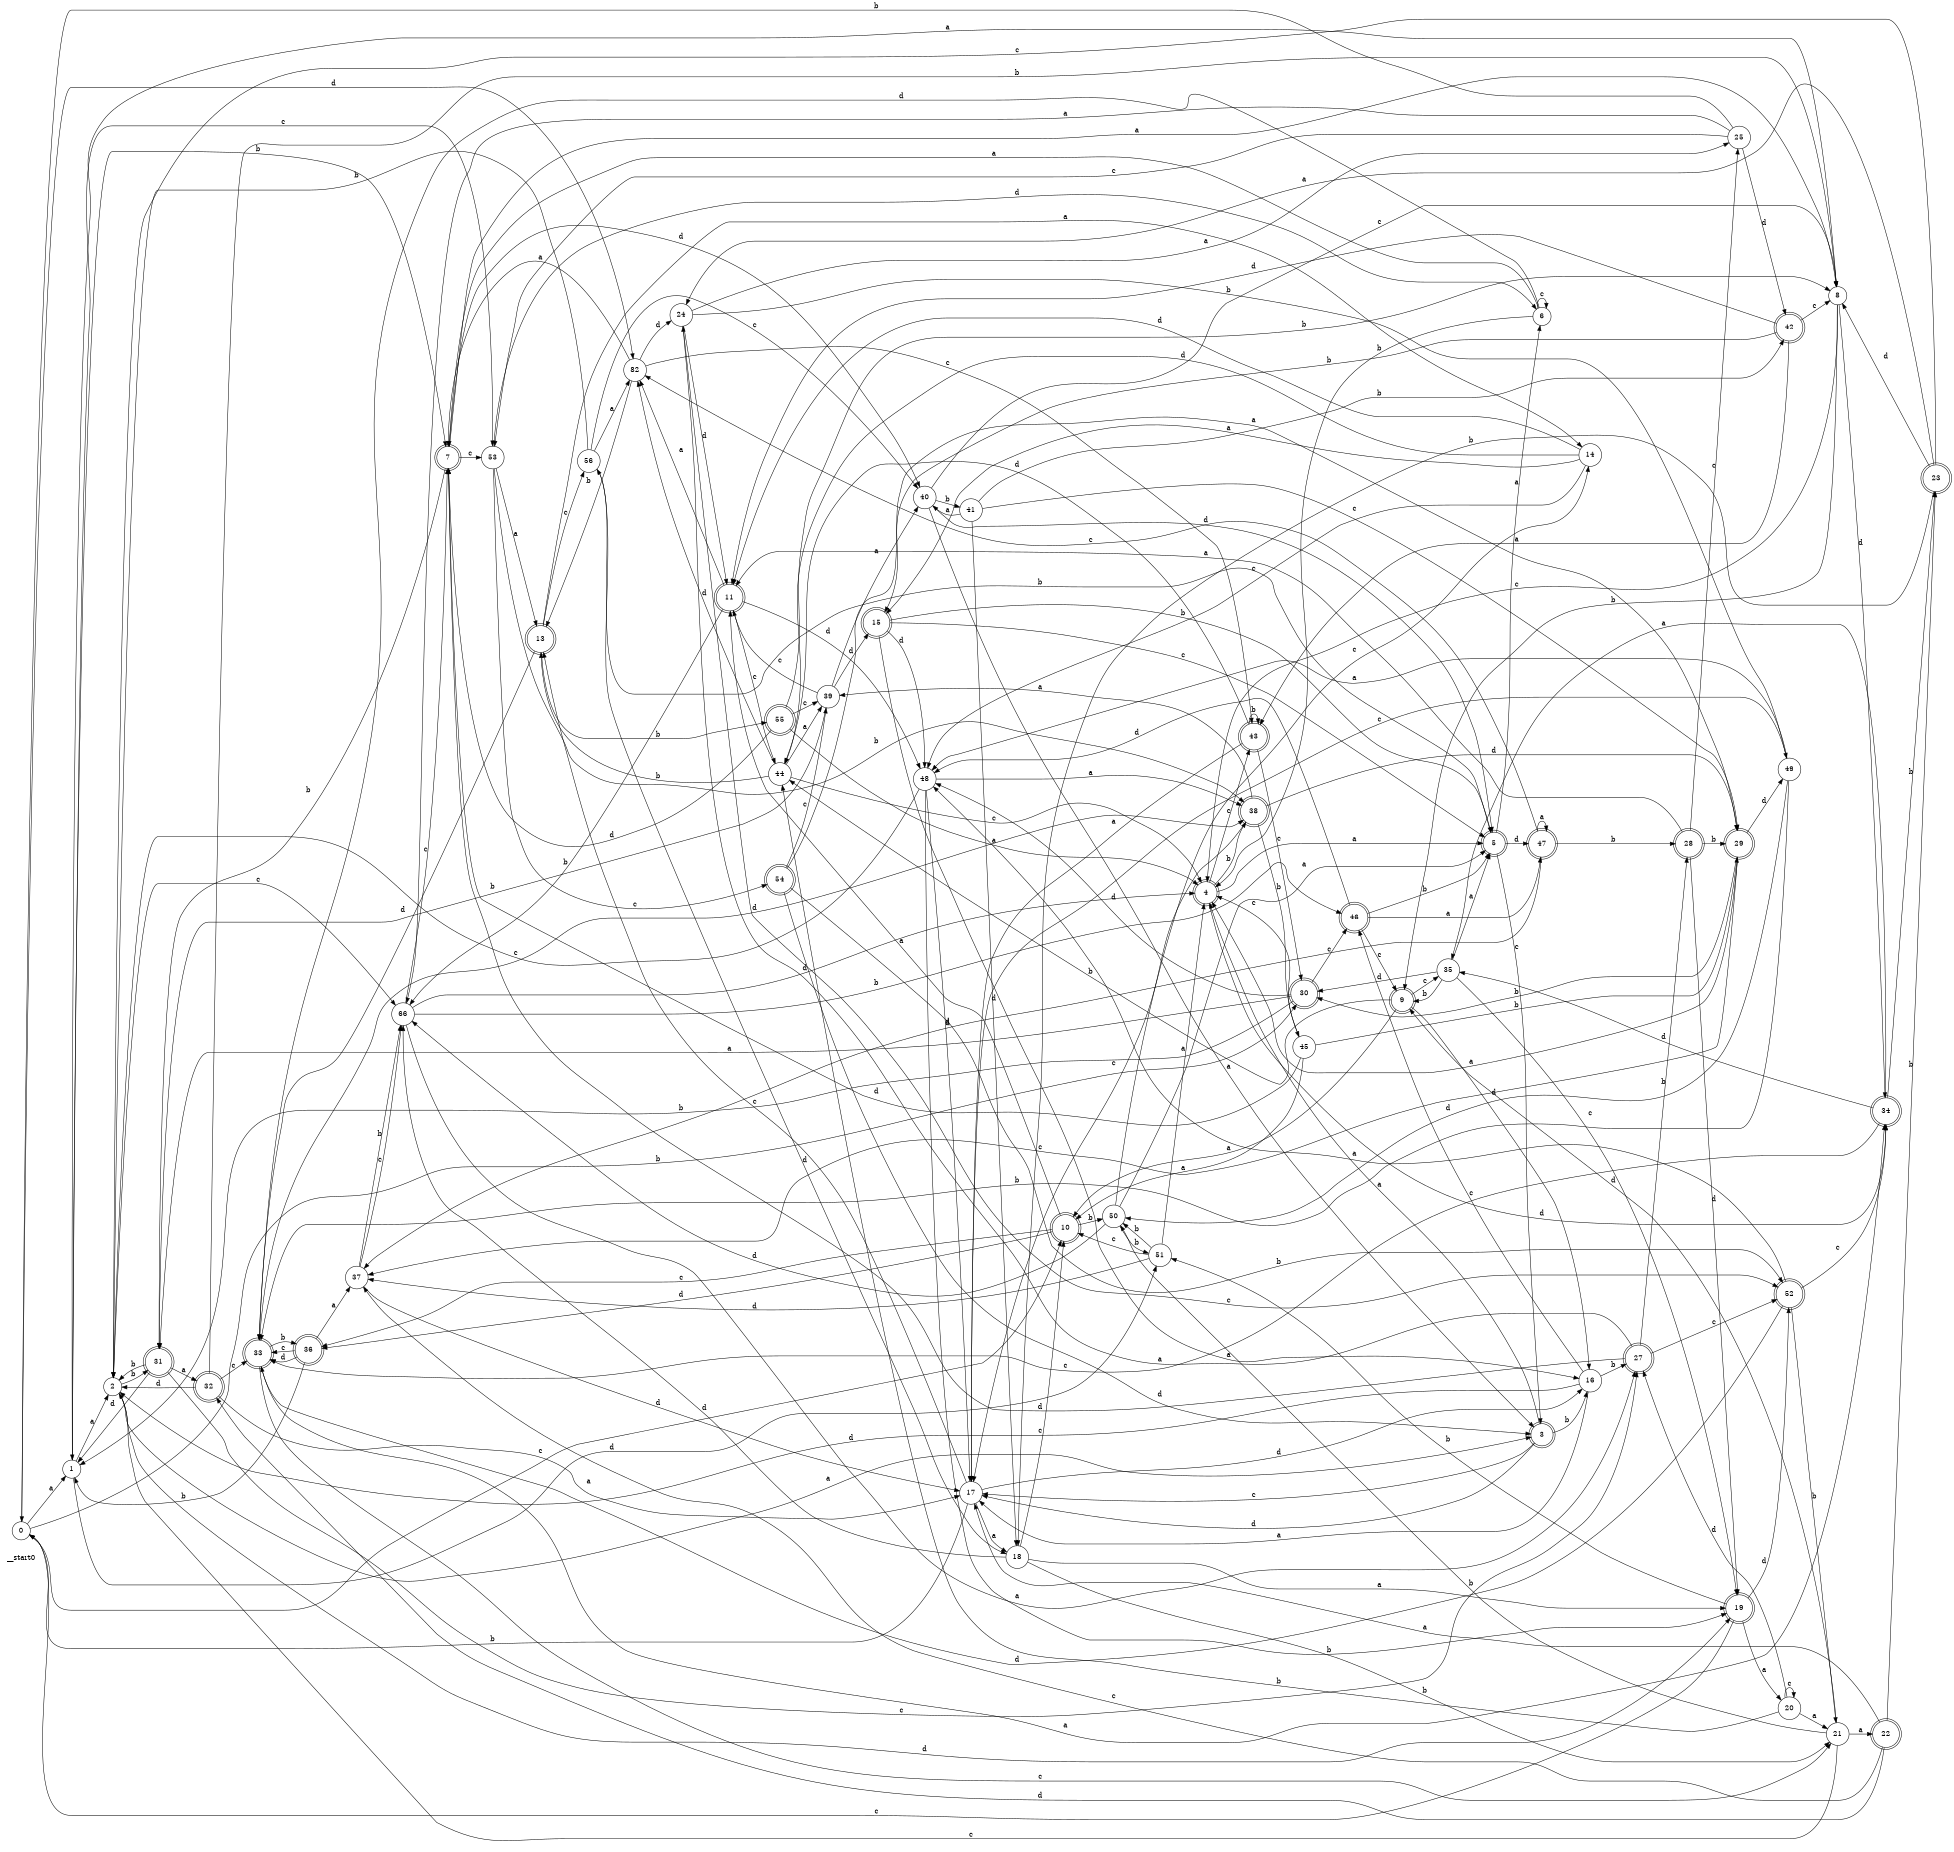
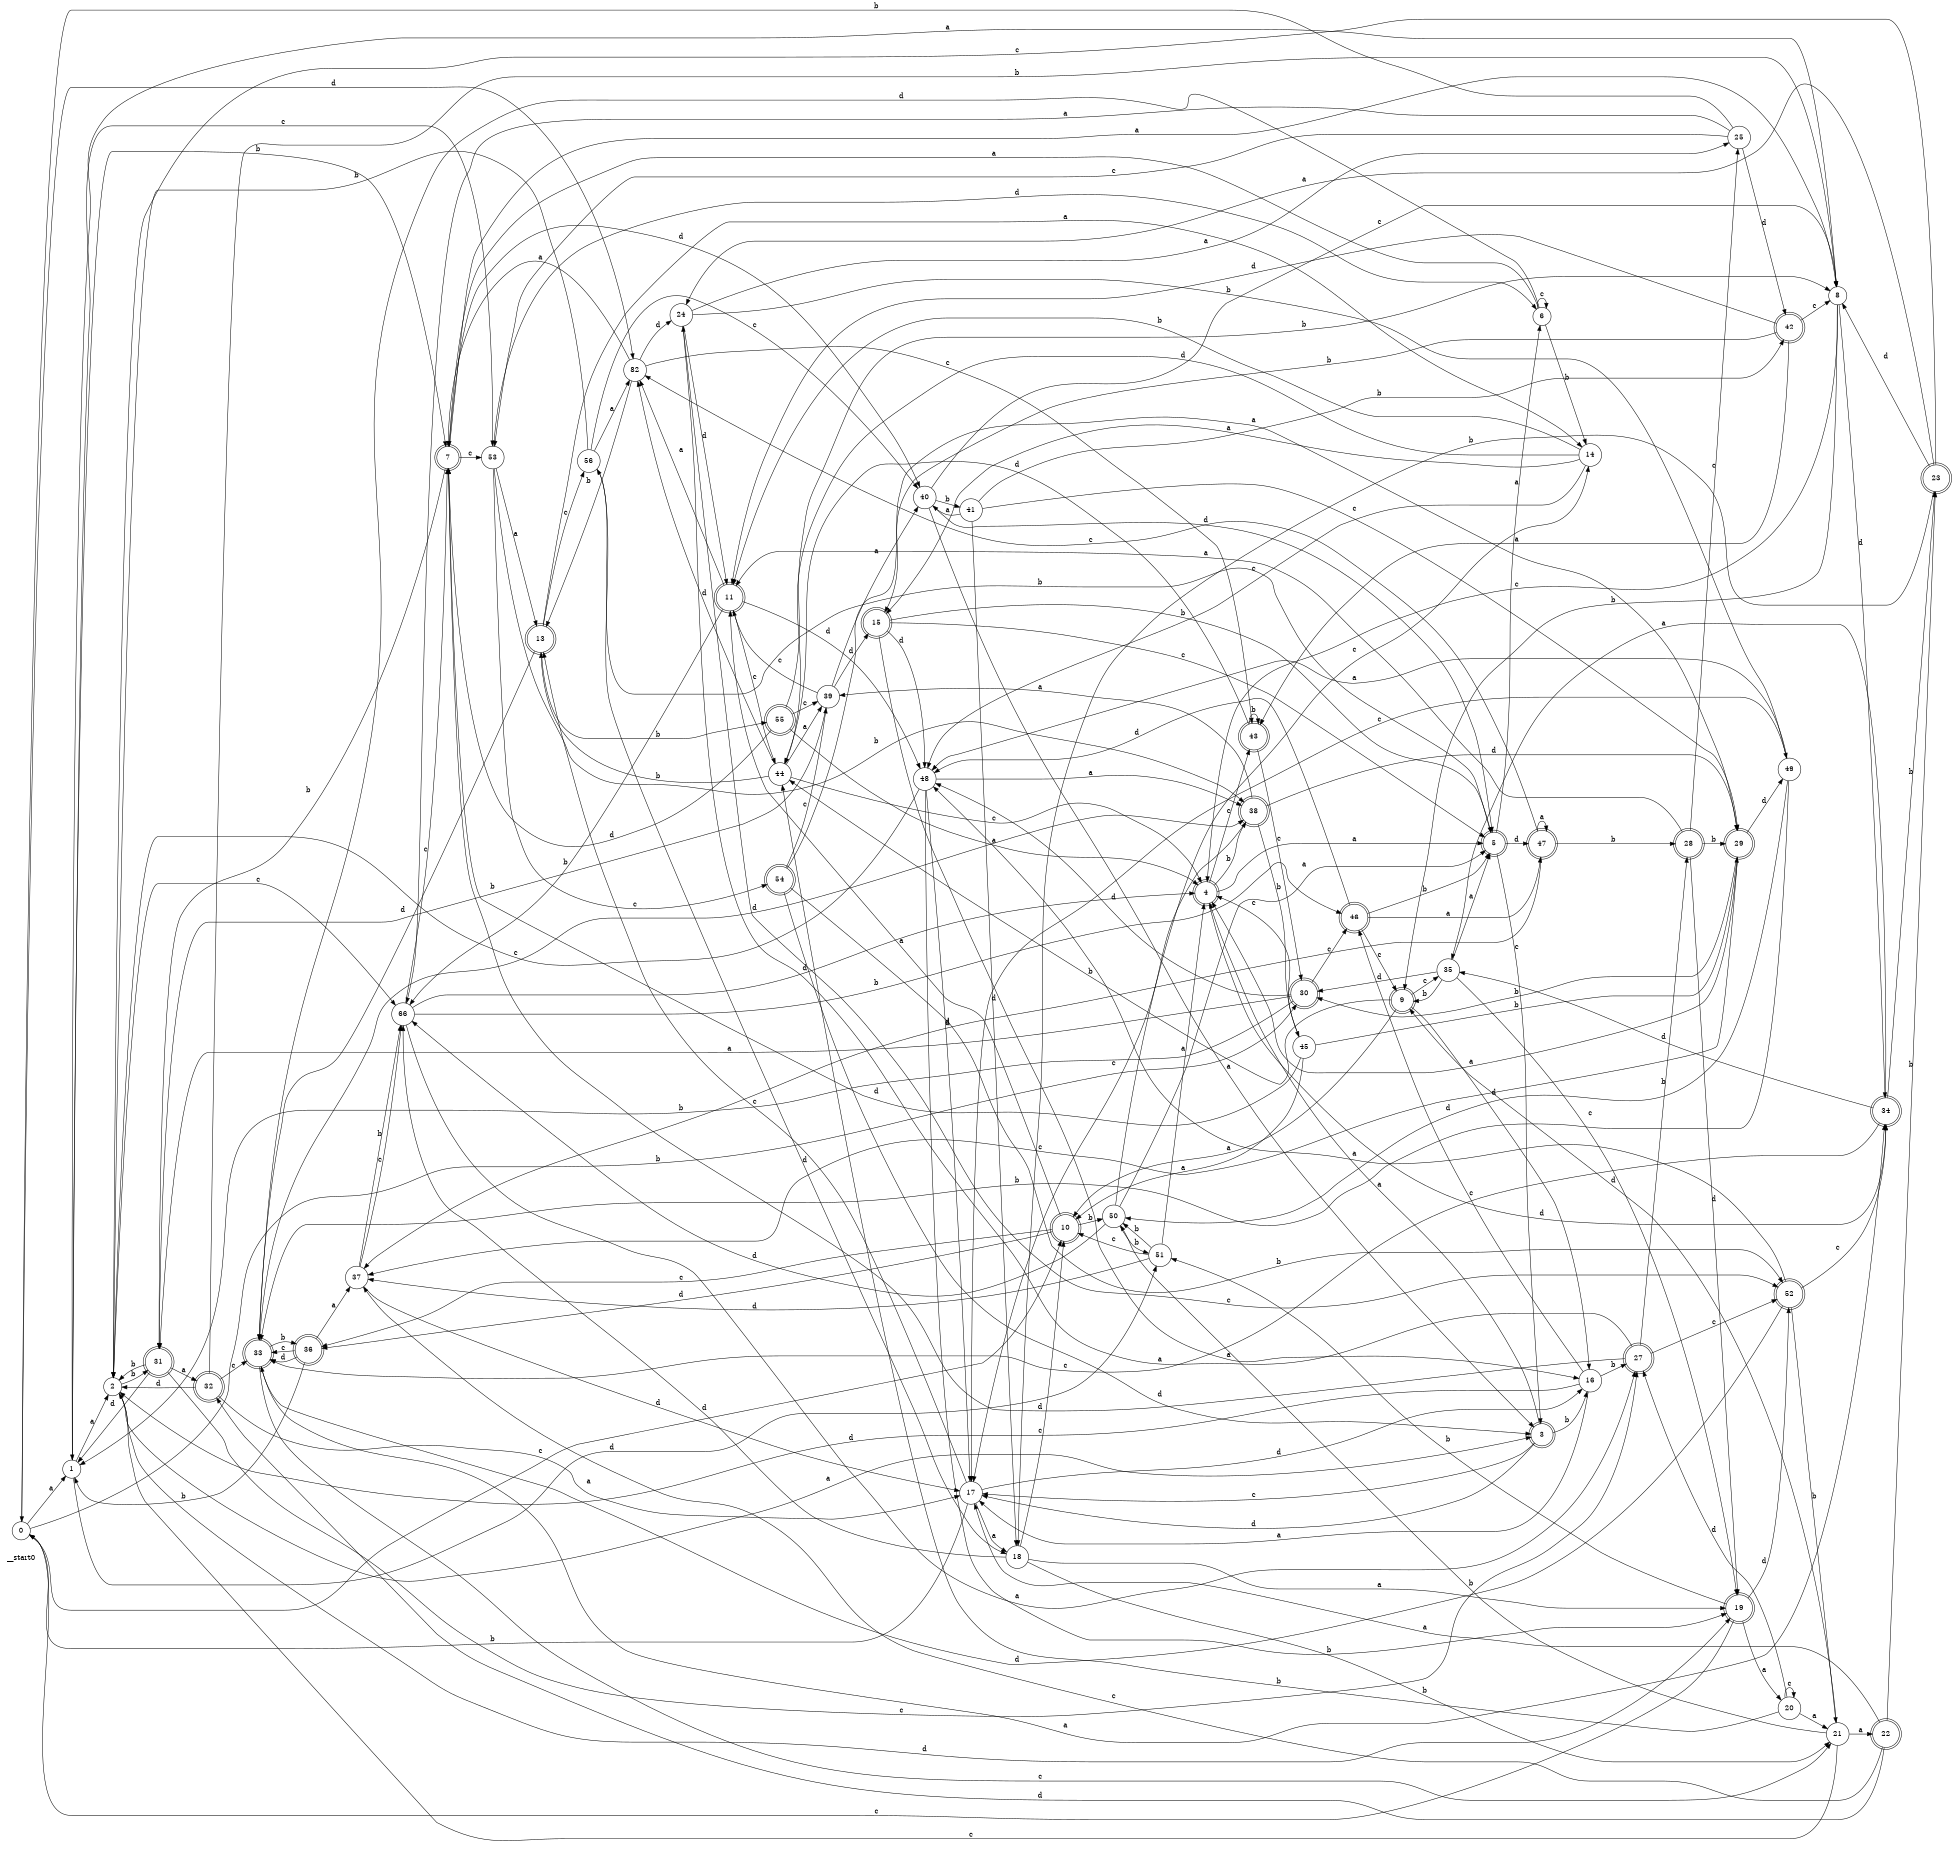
(1160, 321) -> (1160, 321)
(1301, 540) -> (1565, 382)
(983, 1008) -> none
